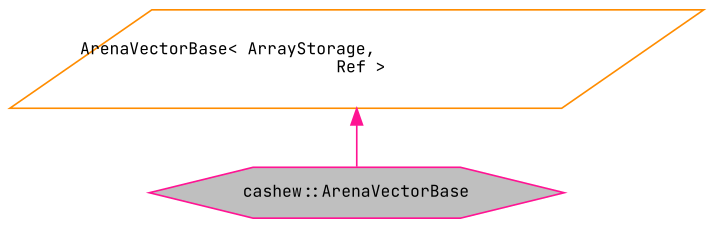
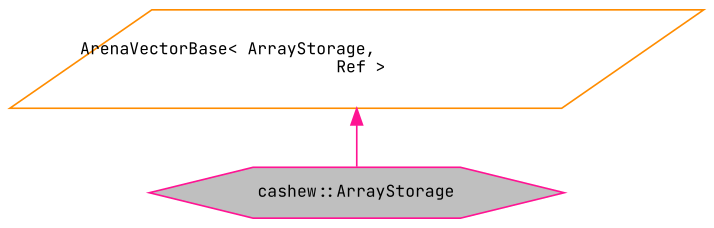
(357, 193) -> (357, 193)
